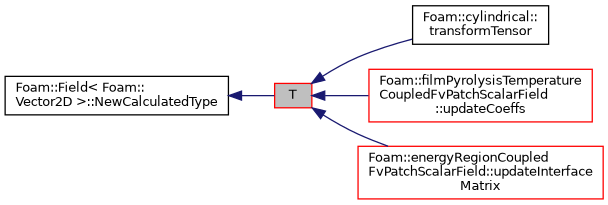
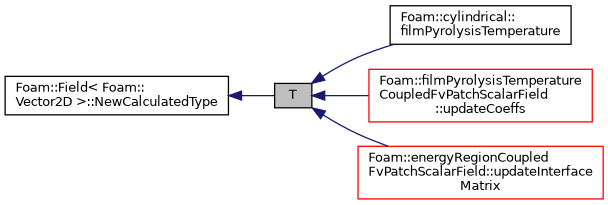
(481, 25) -> (481, 25)
(293, 96) -> (293, 96)
